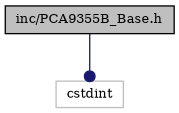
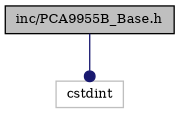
(90, 20) -> (90, 20)
